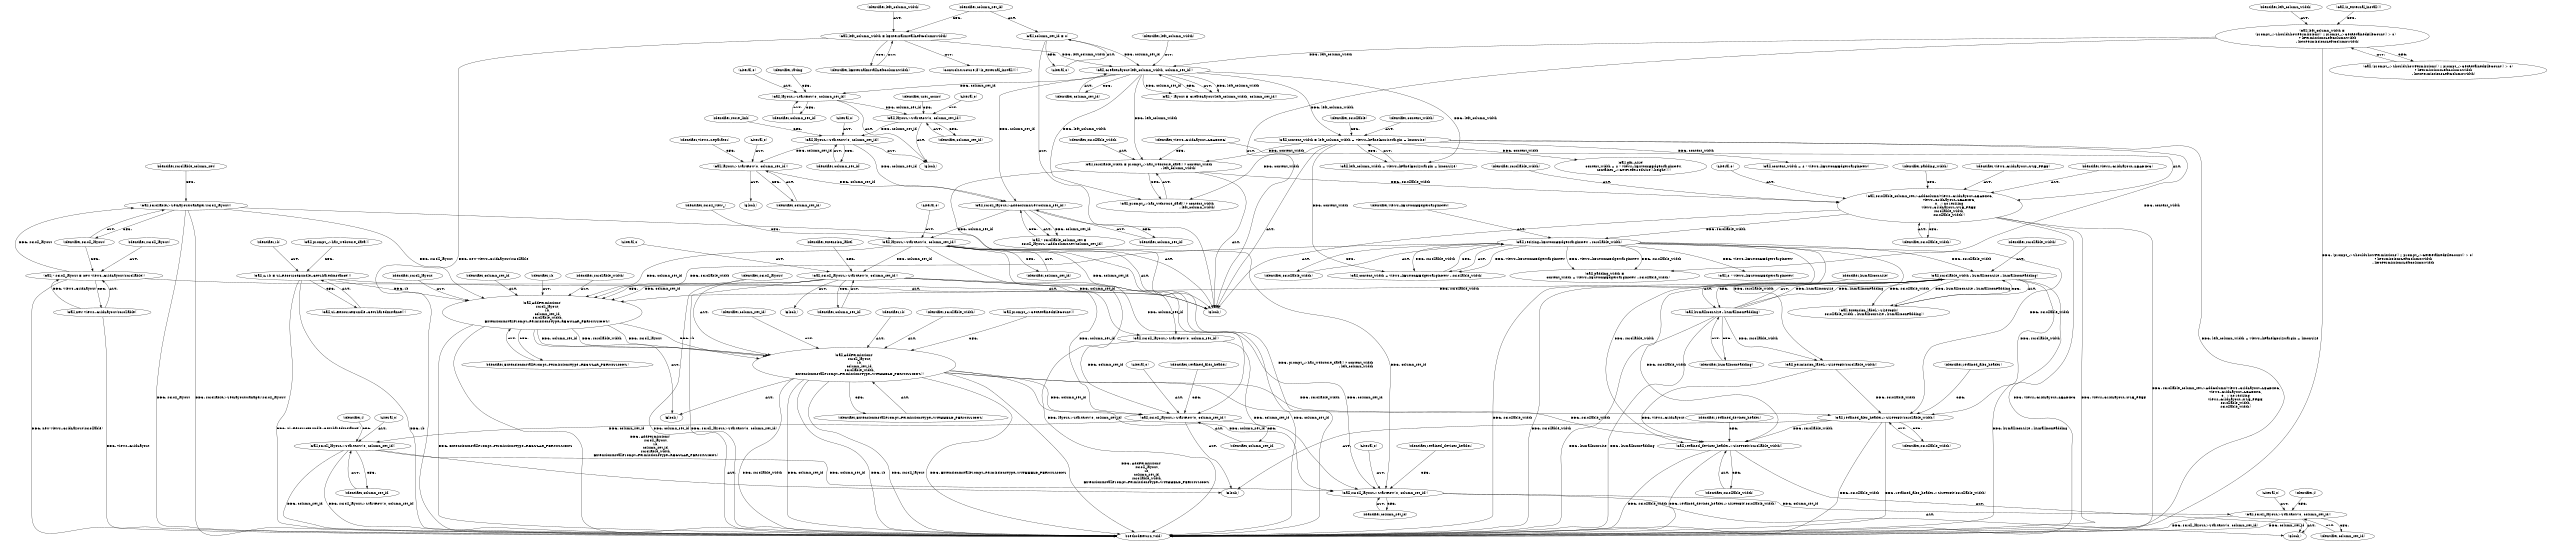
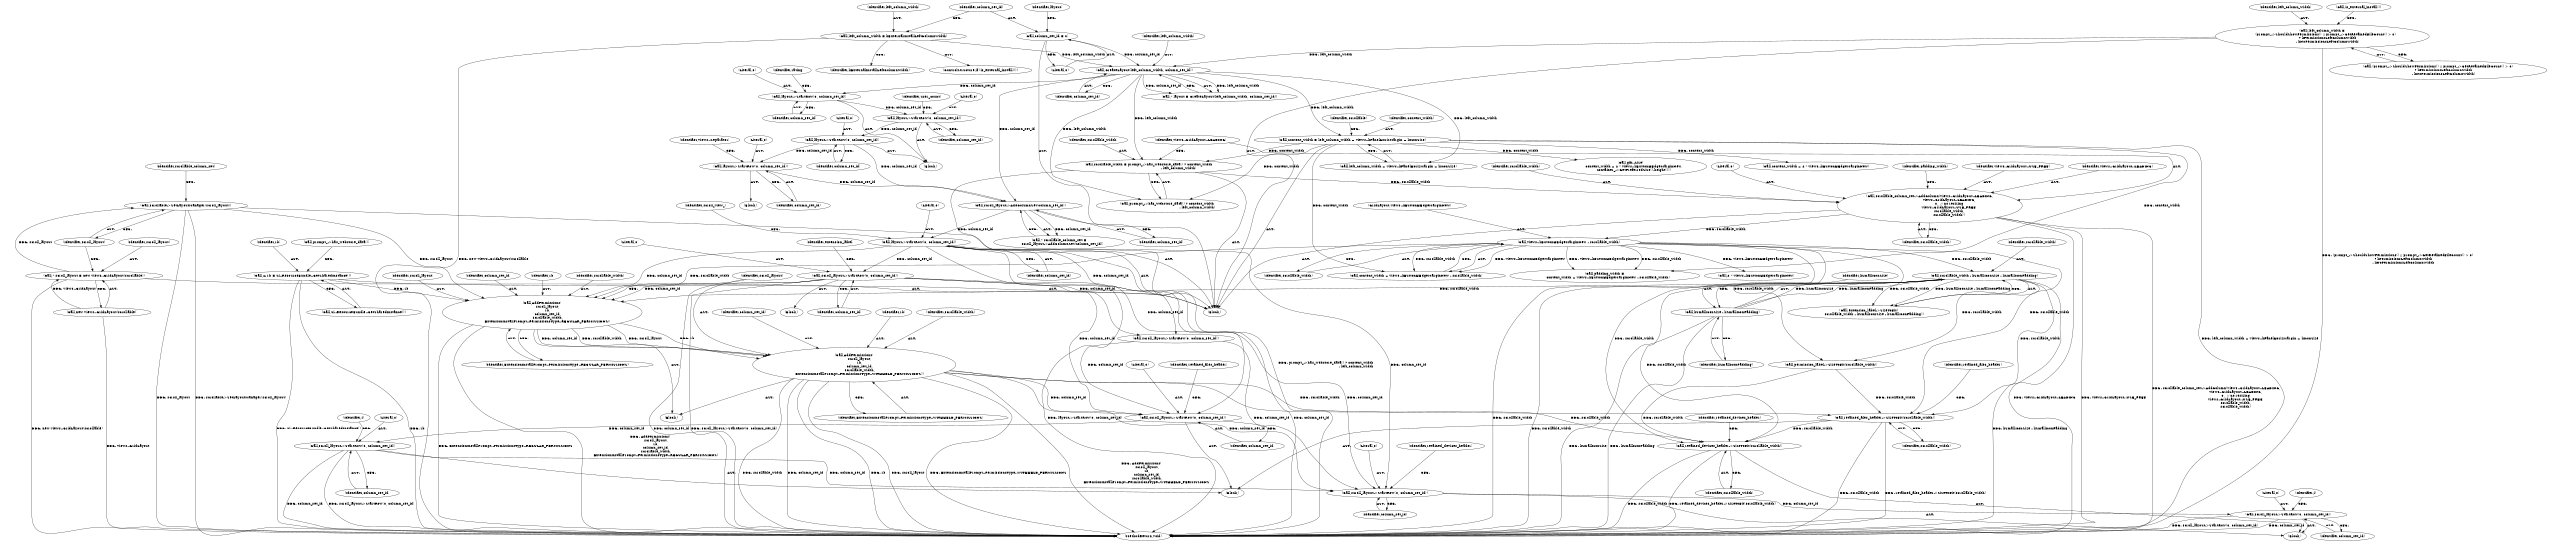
none -> (1047, 7)
(886, 56) -> none
(731, 118) -> none
(1410, 206) -> (1410, 206)
(1569, 242) -> (1569, 242)
(1039, 312) -> none
(1762, 347) -> (1957, 311)
(1663, 418) -> (1663, 418)
